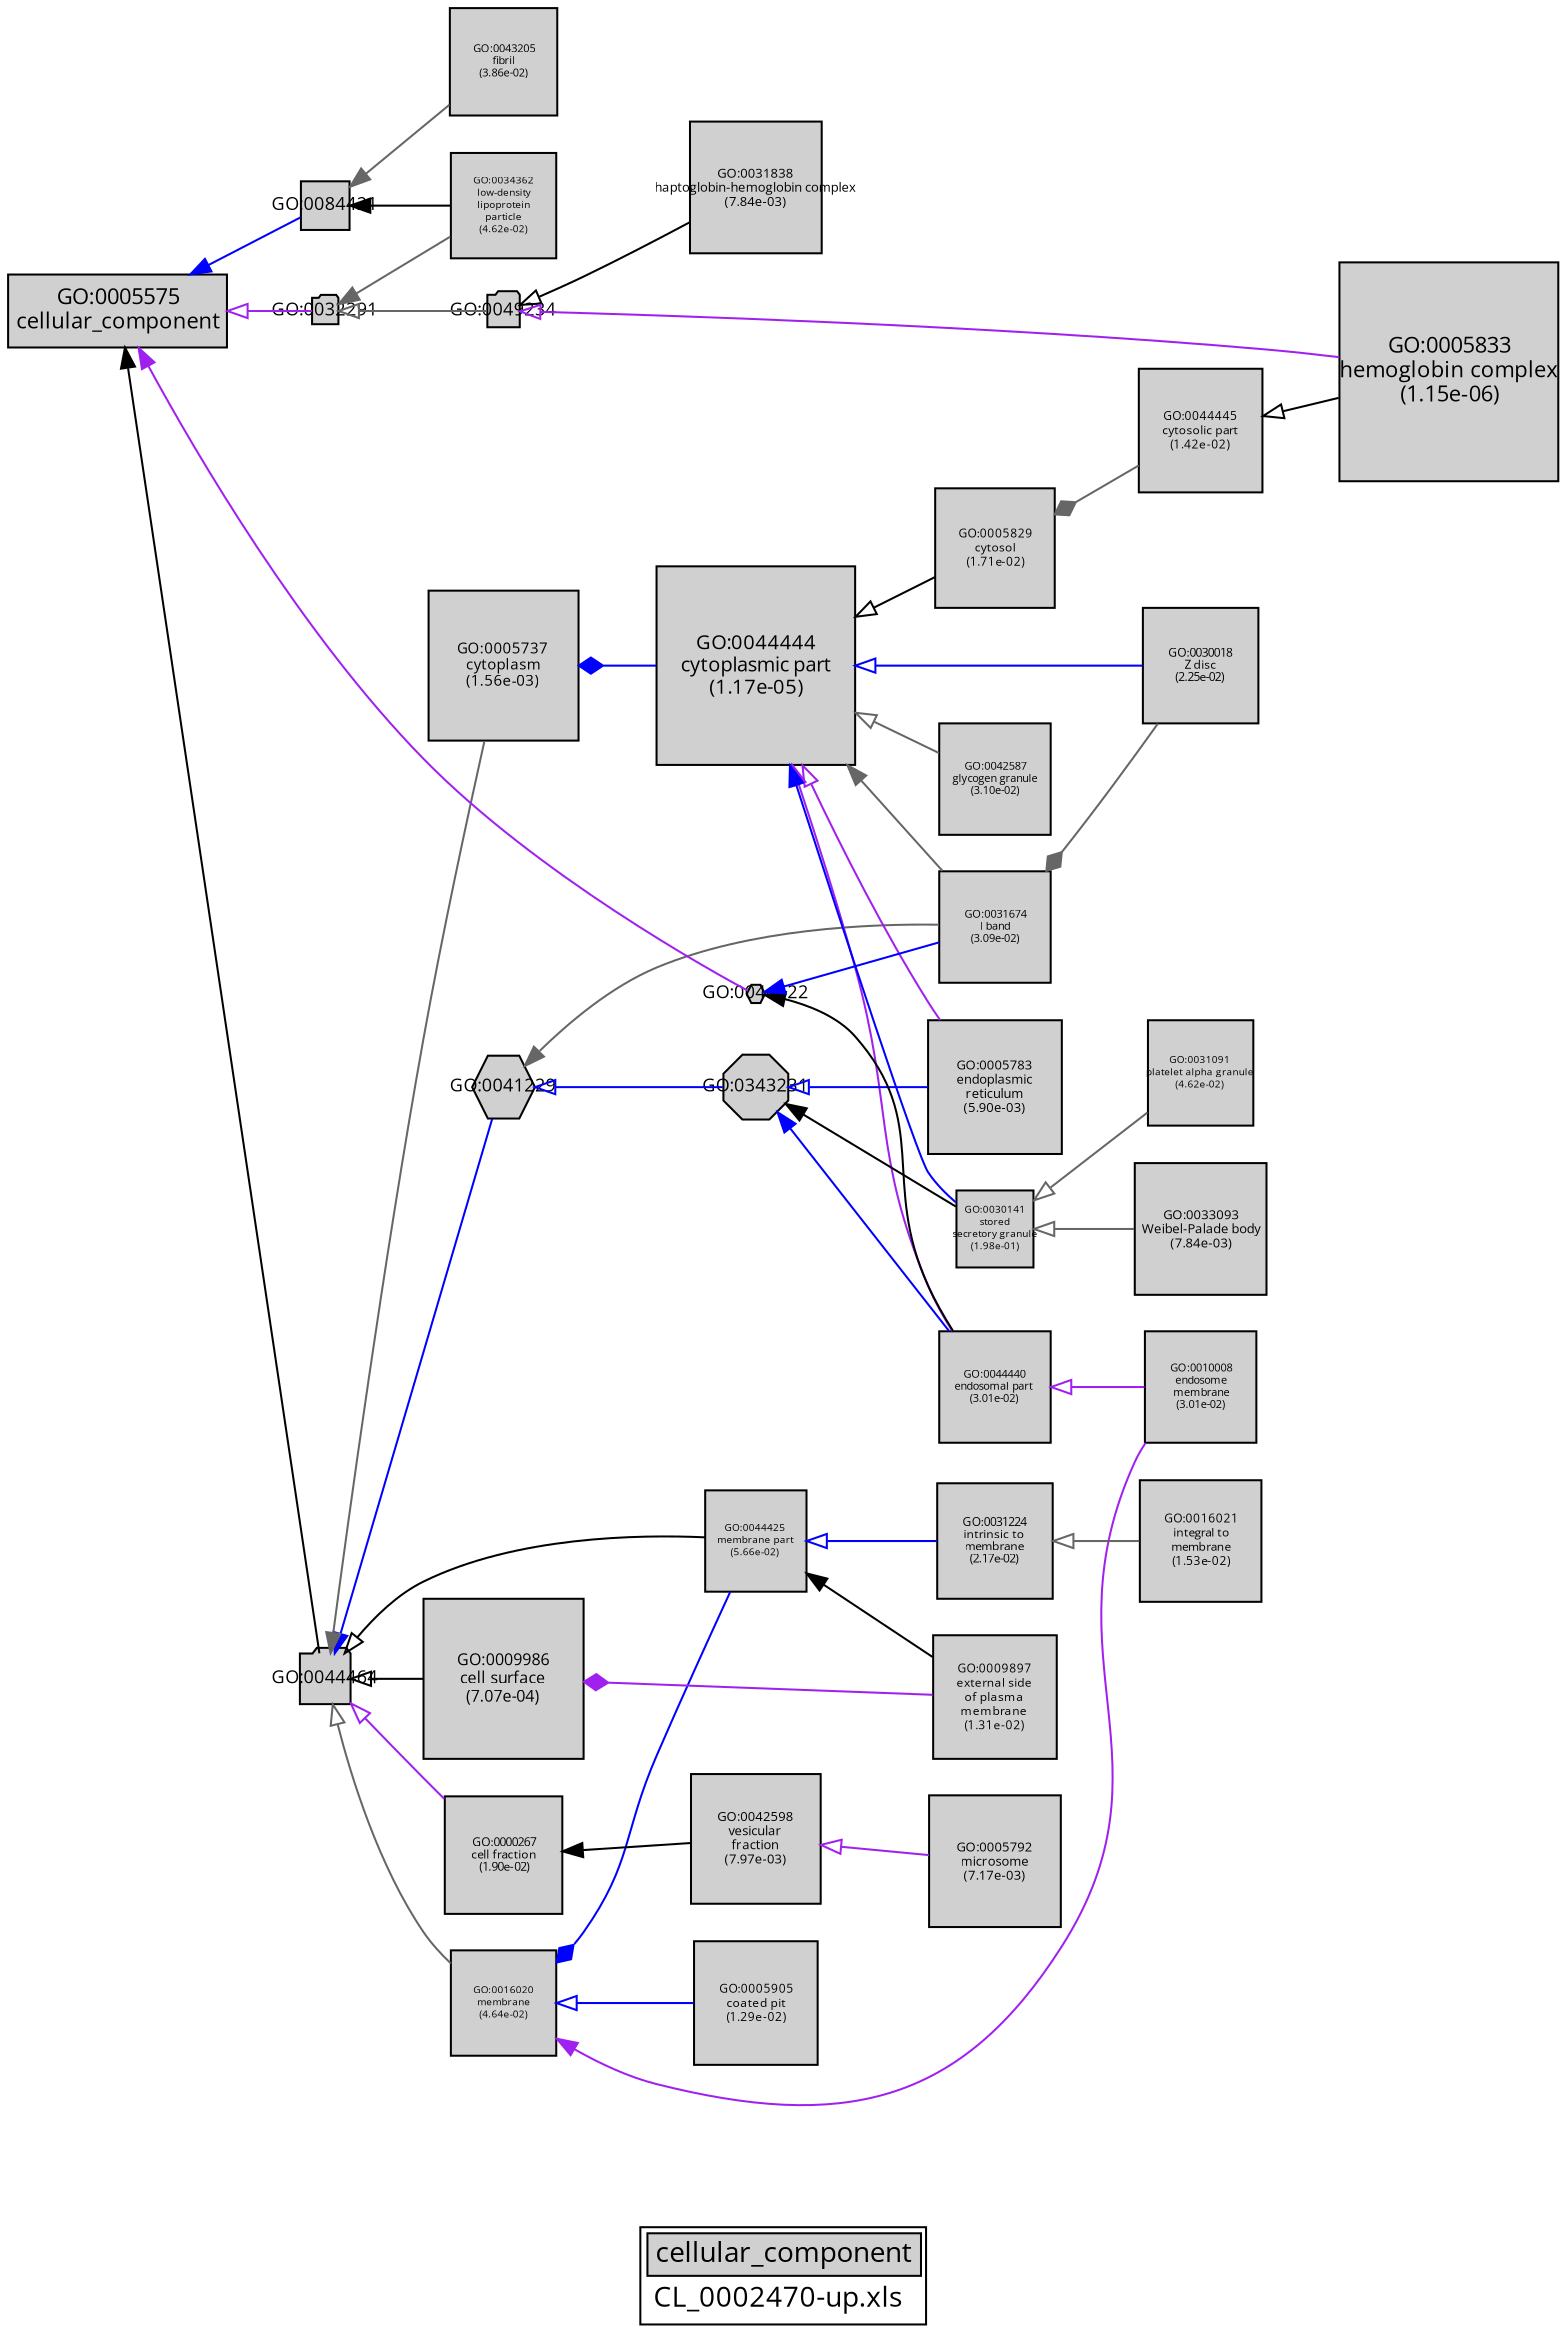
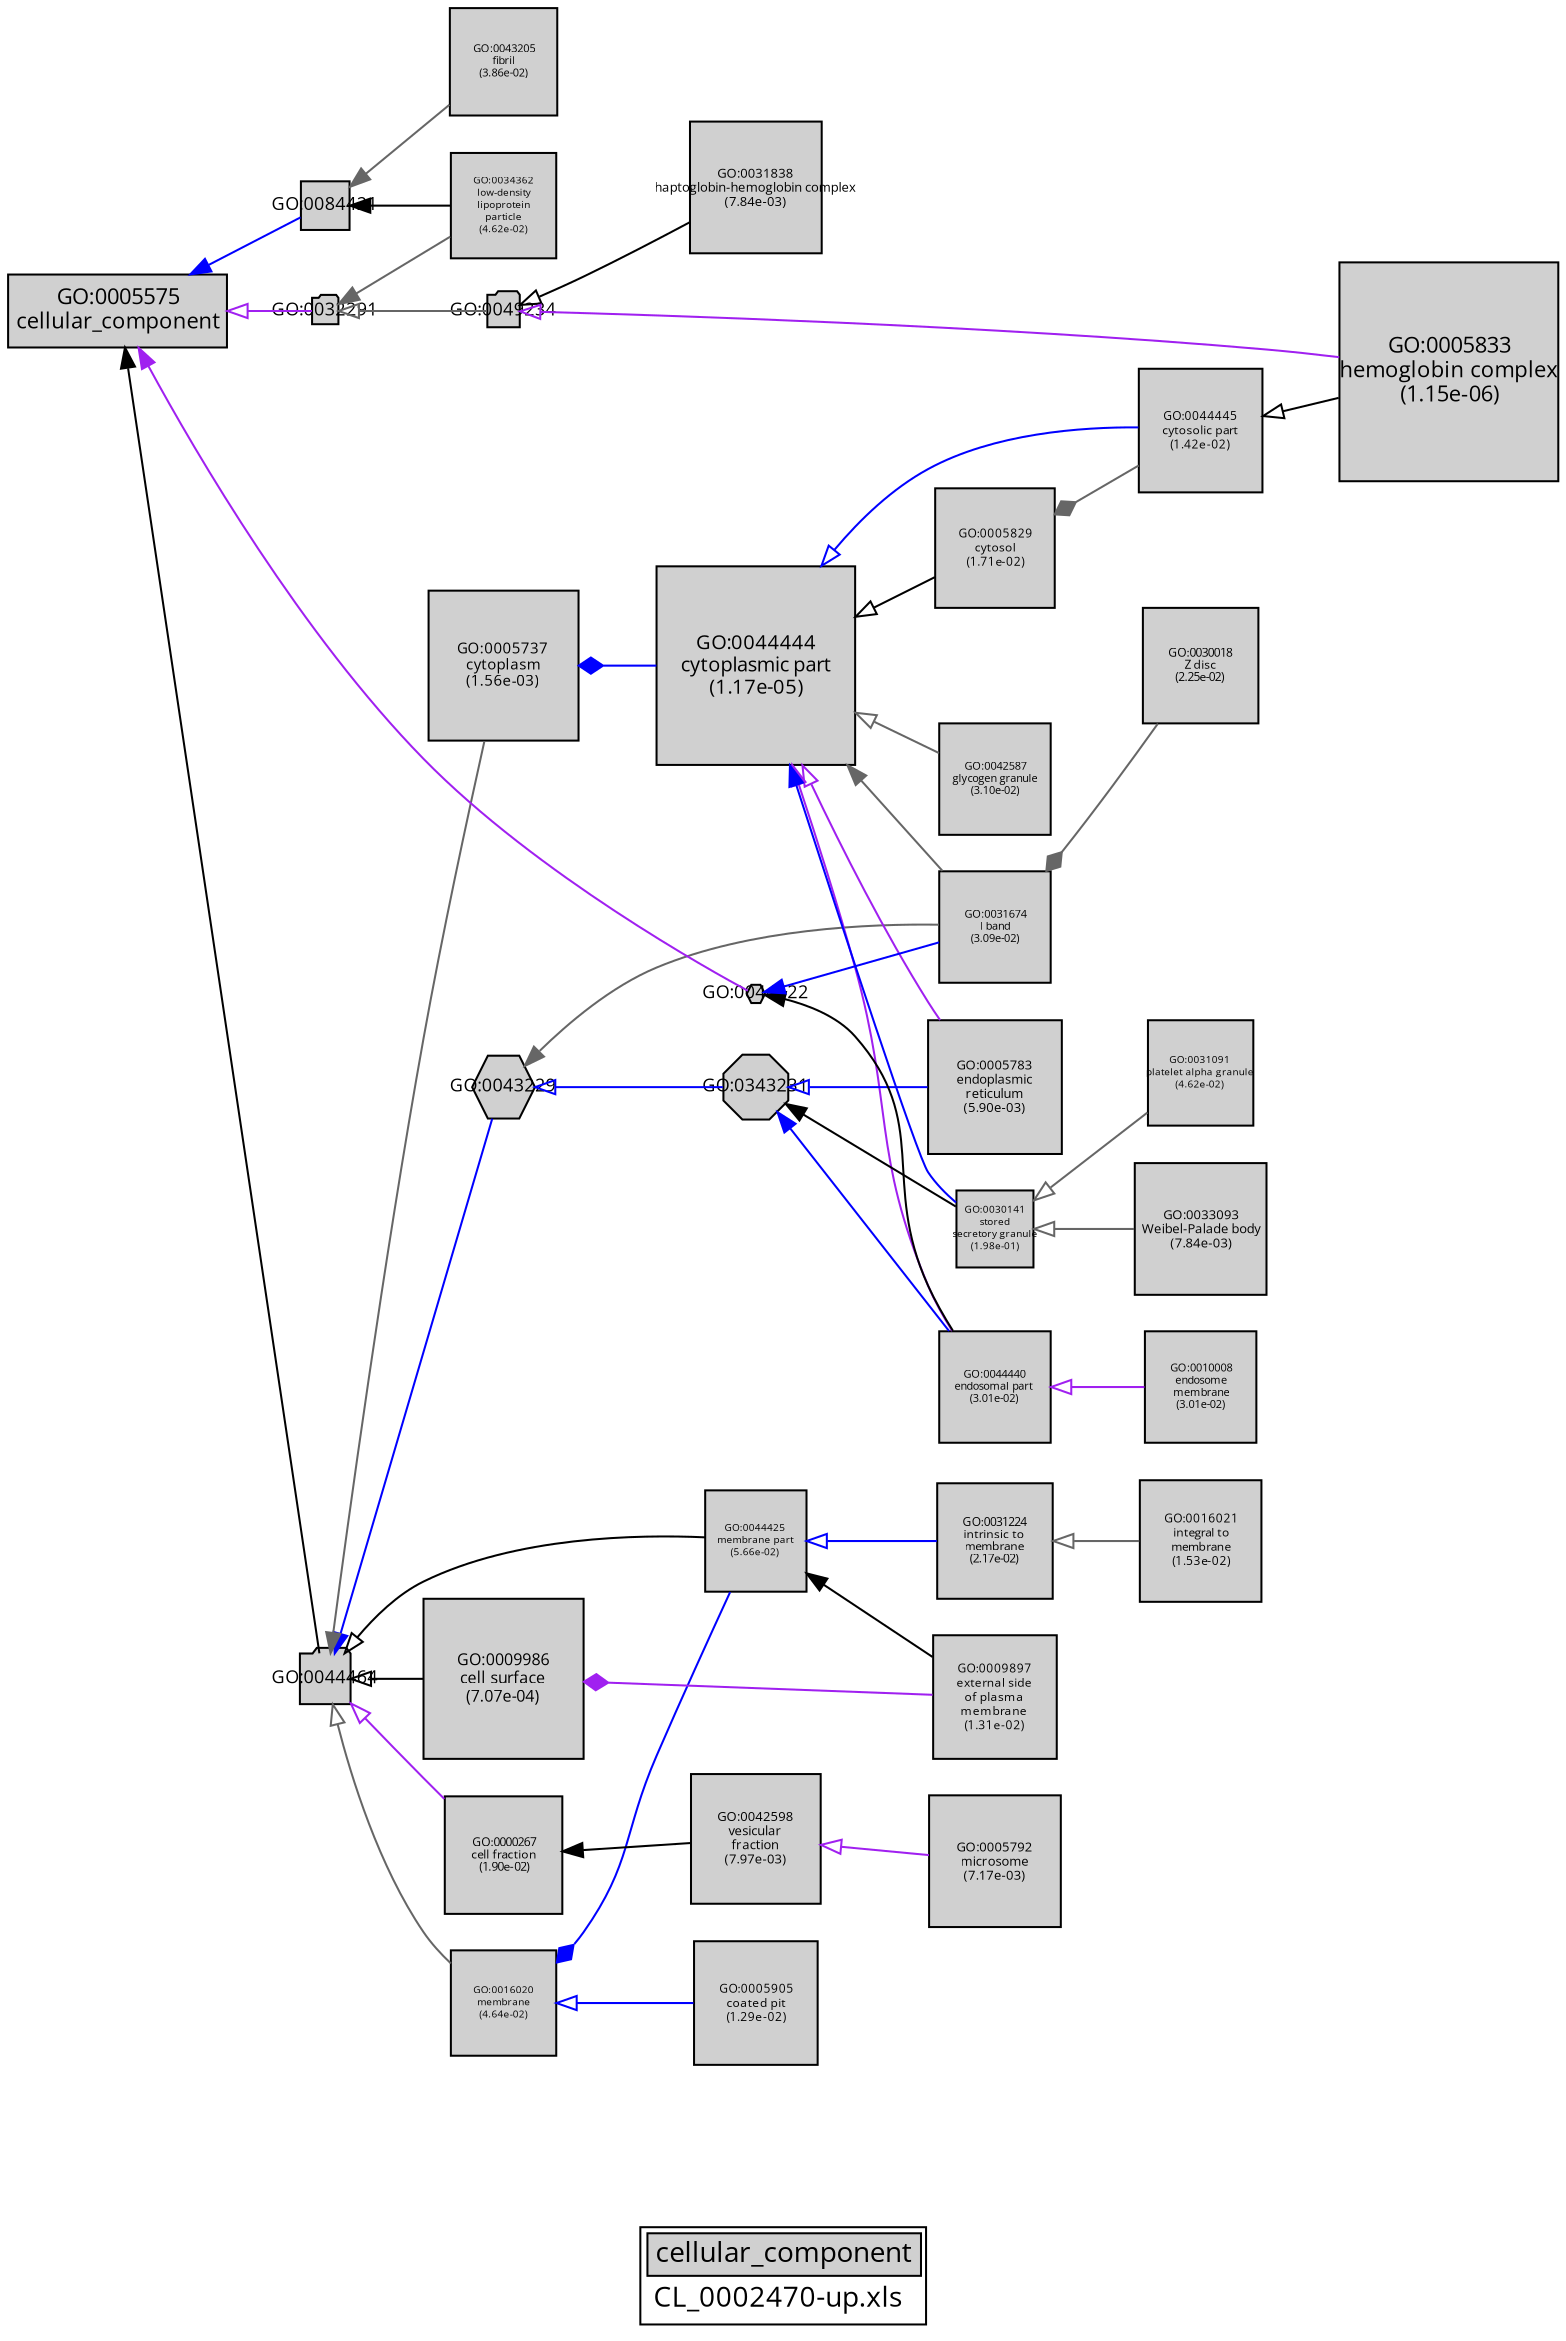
(1009, 666) -> (971, 451)
(504, 1087) -> (504, 1087)
(1052, 1960) -> none
